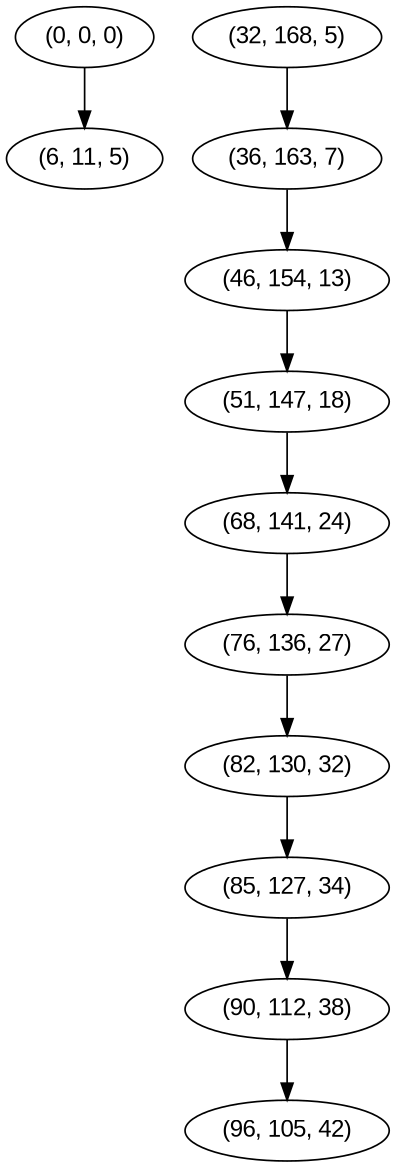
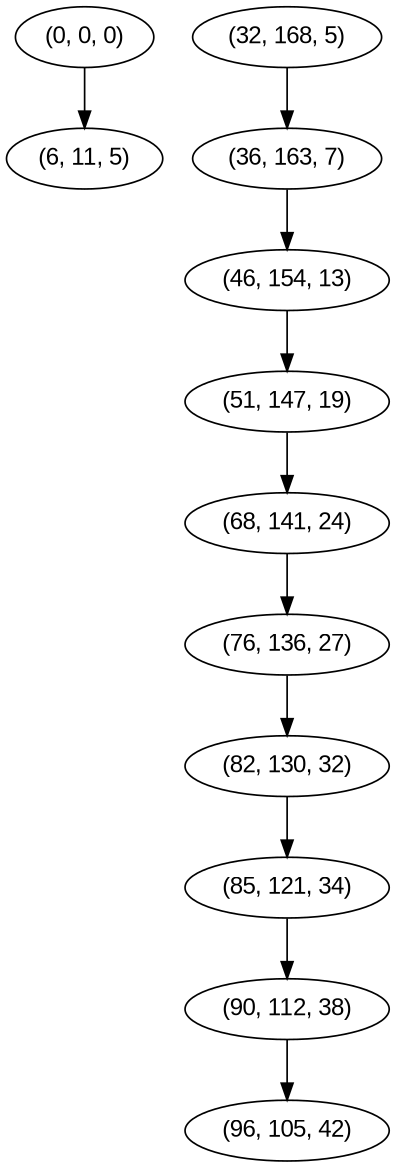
(287, 402) -> (287, 402)
(287, 888) -> (287, 888)
